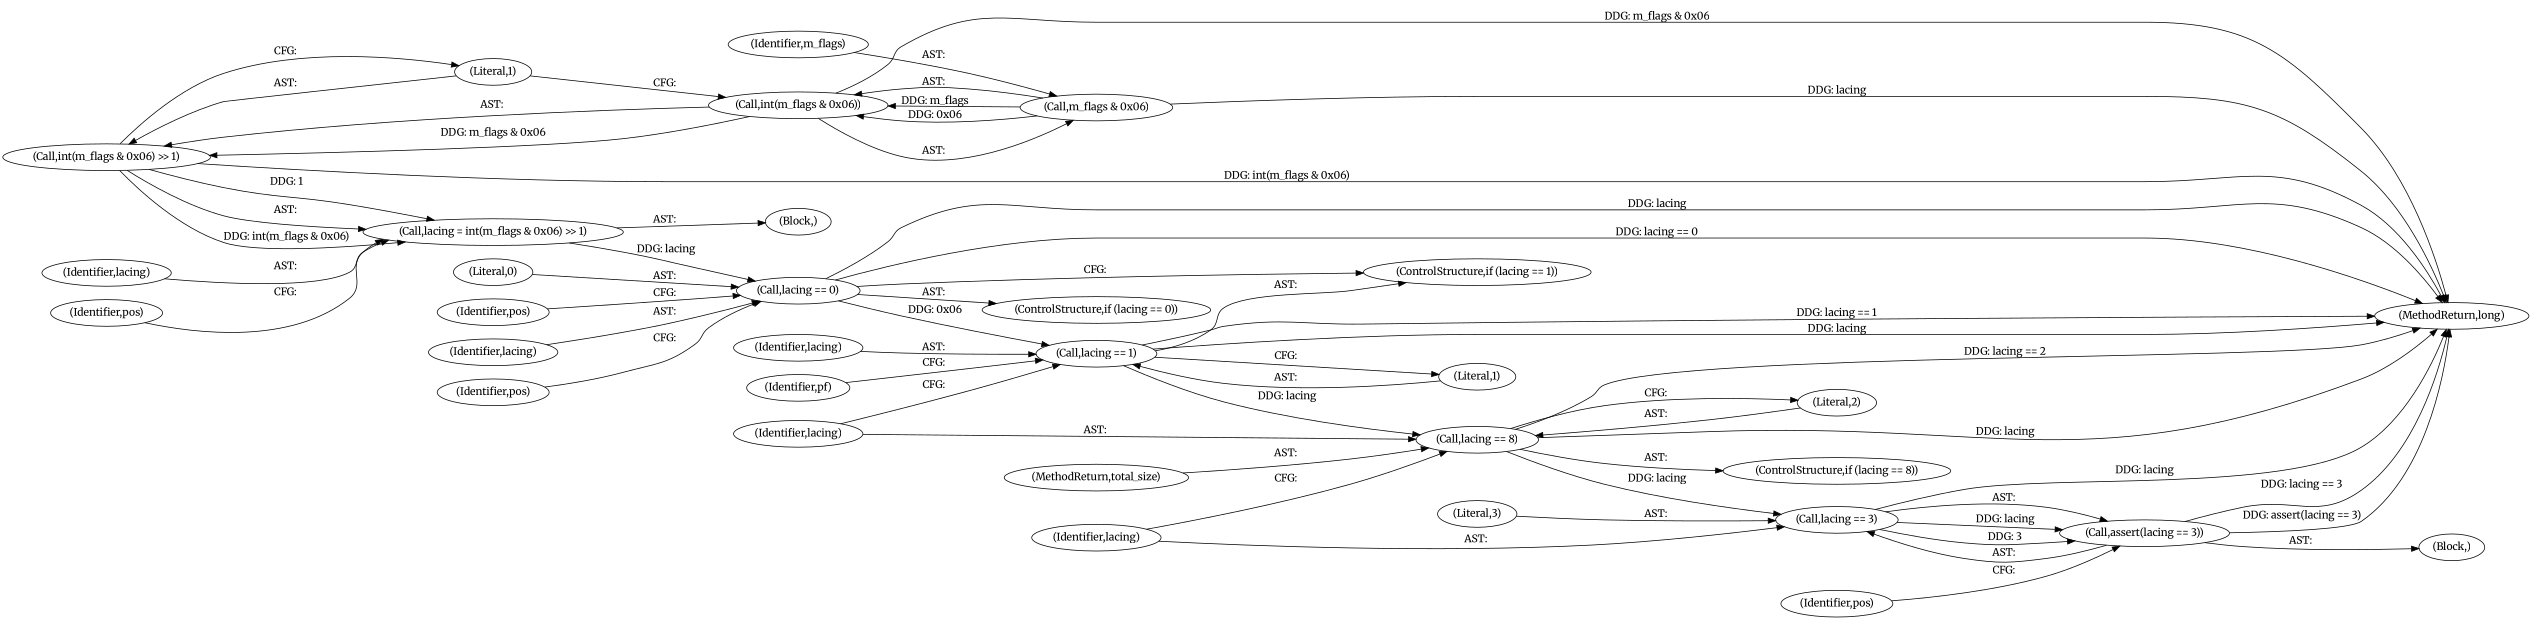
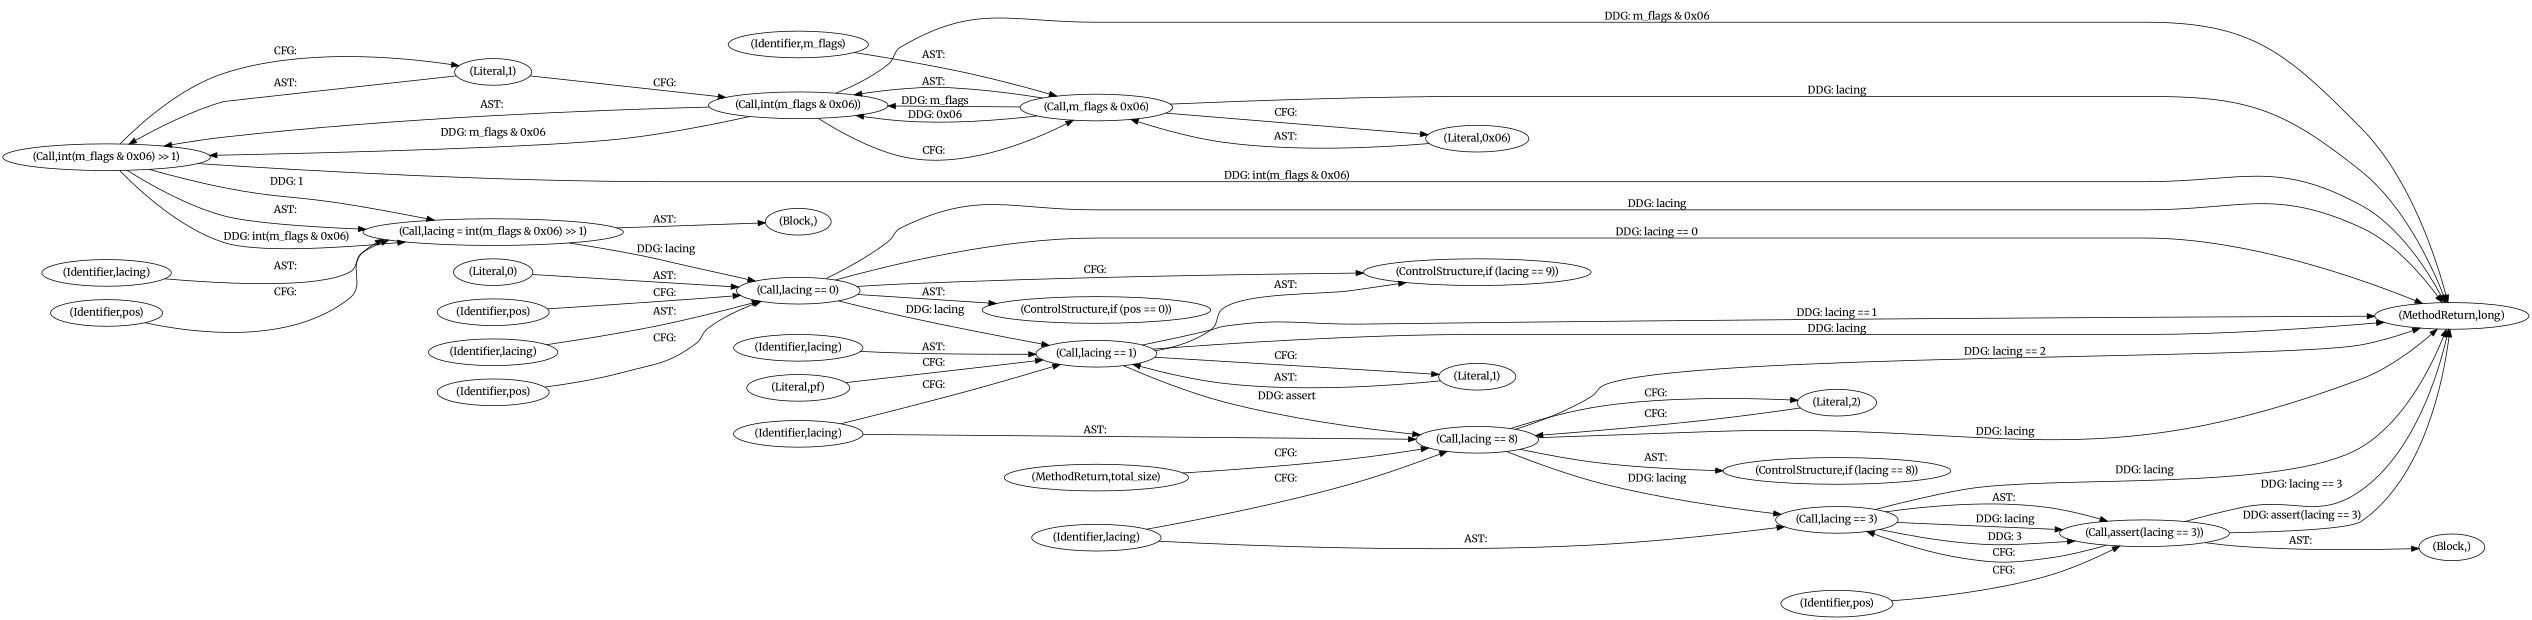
none -> (1477, 139)
(935, 151) -> (935, 151)
(1477, 272) -> (1477, 272)
(935, 310) -> (935, 310)
(1096, 310) -> (1096, 310)
(798, 388) -> (798, 388)
(1287, 396) -> (1287, 396)
(1657, 414) -> (1657, 414)
(1287, 453) -> (1287, 453)
(1477, 514) -> none
(2005, 553) -> (2005, 553)
